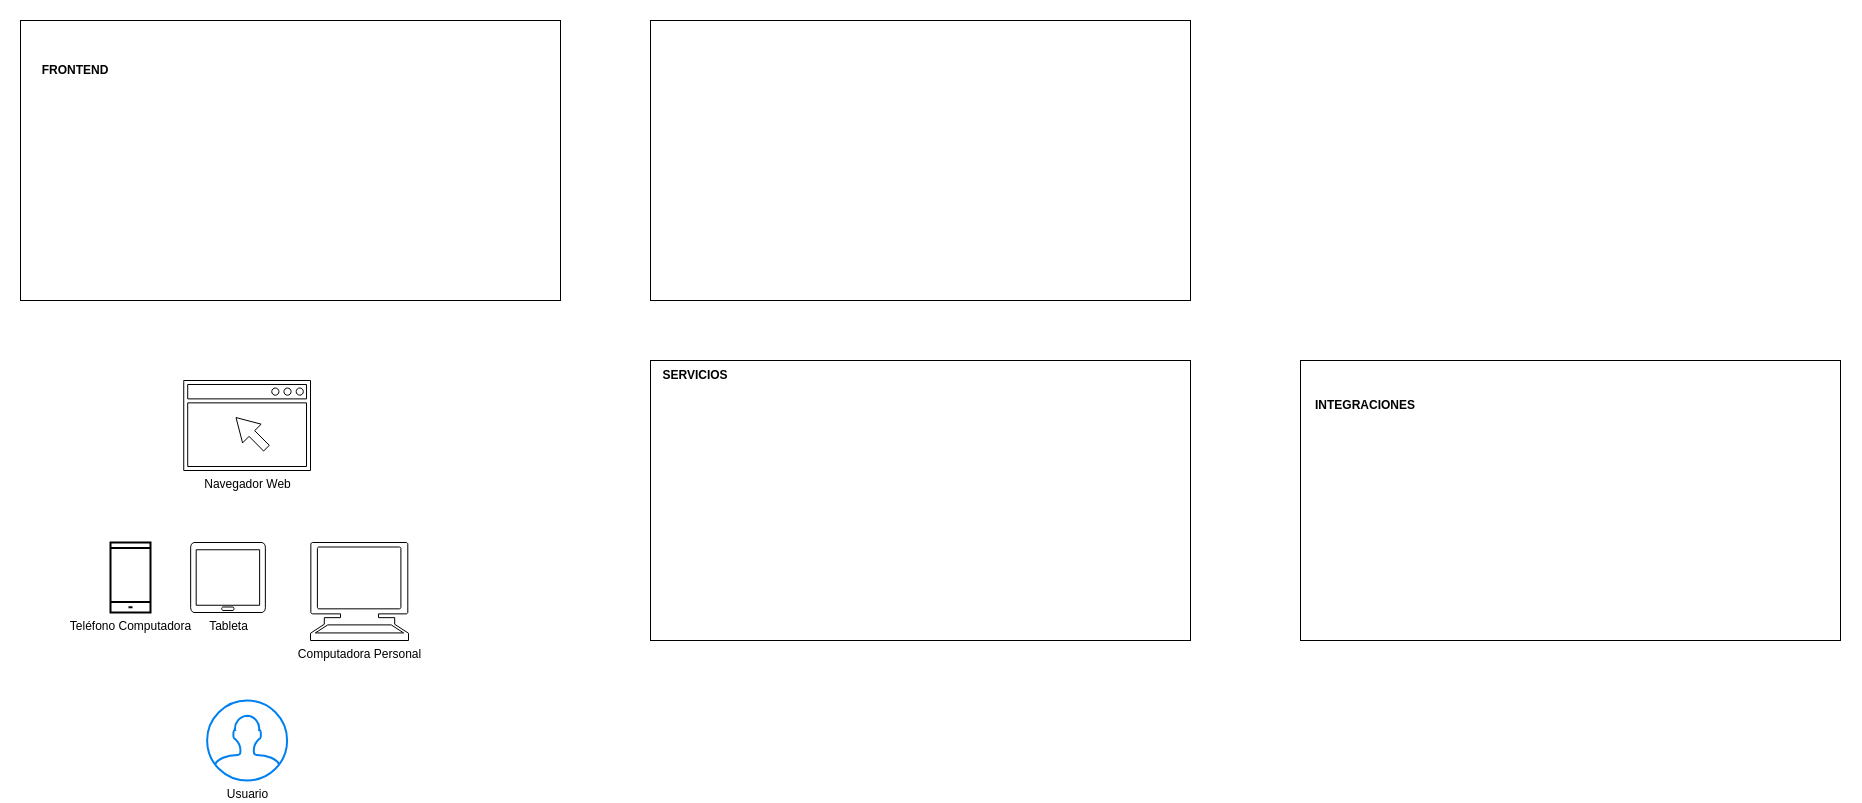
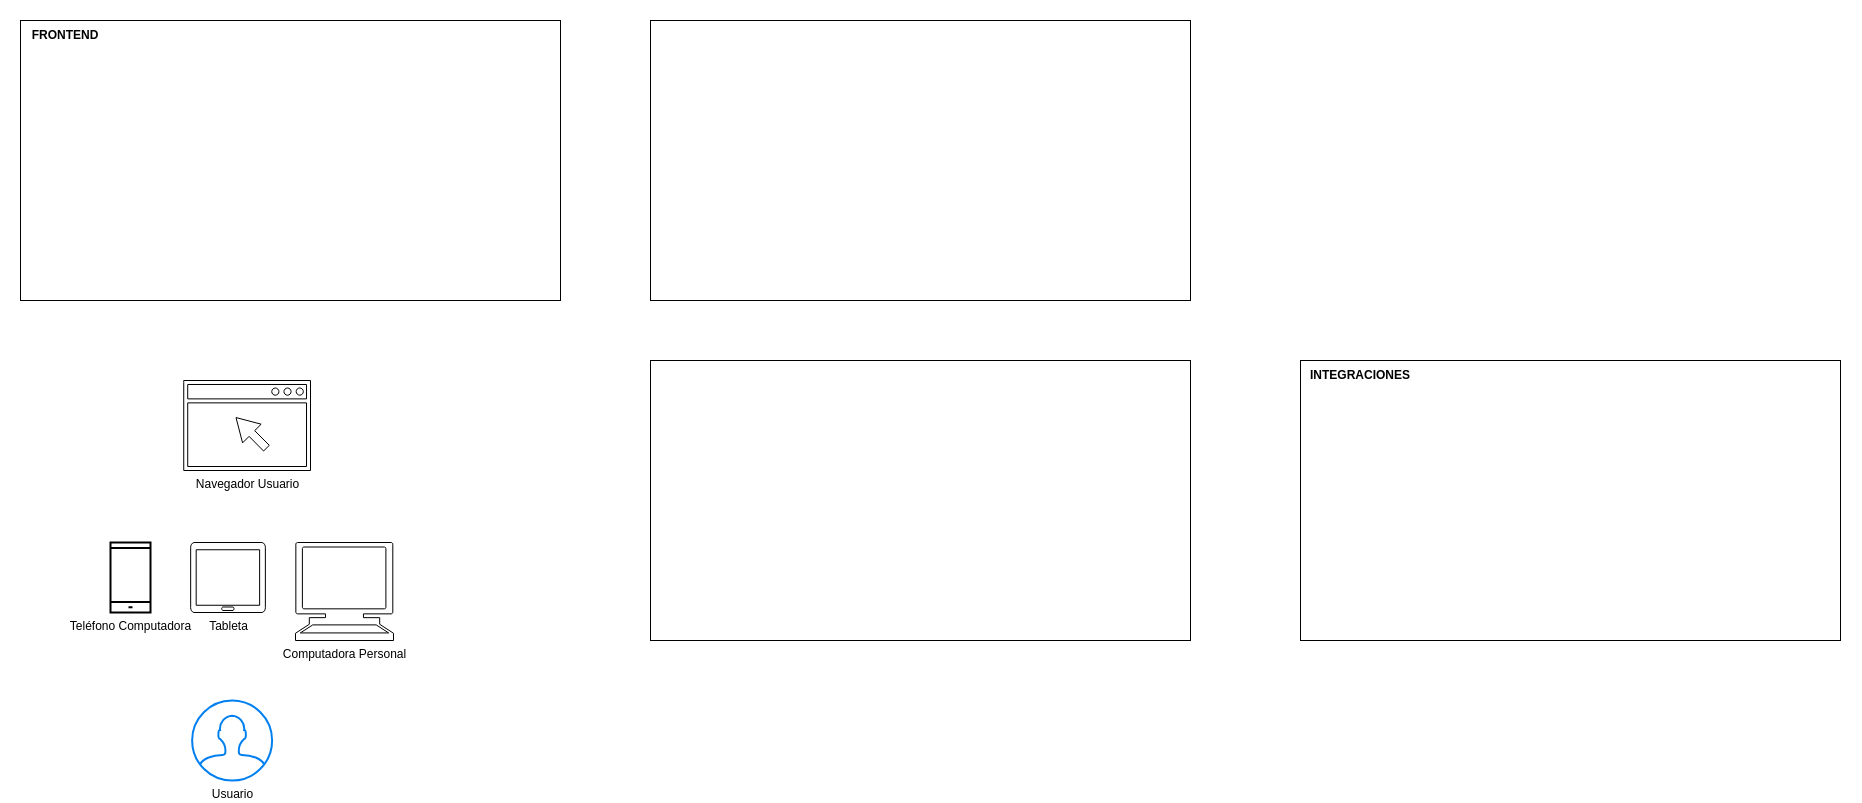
(76, 71) -> (66, 36)
(696, 376) -> none
(1366, 406) -> (1361, 376)
(248, 485) -> (248, 485)
(360, 592) -> (345, 592)
(247, 741) -> (232, 741)
